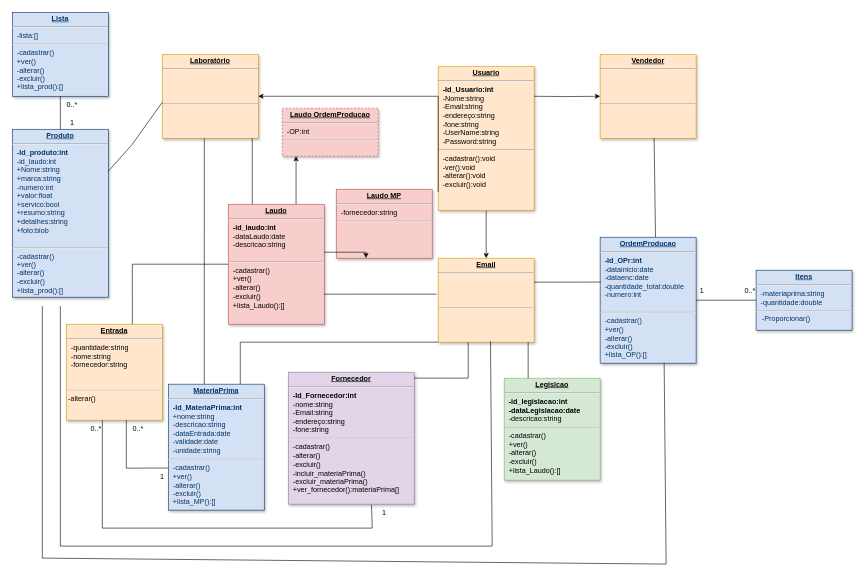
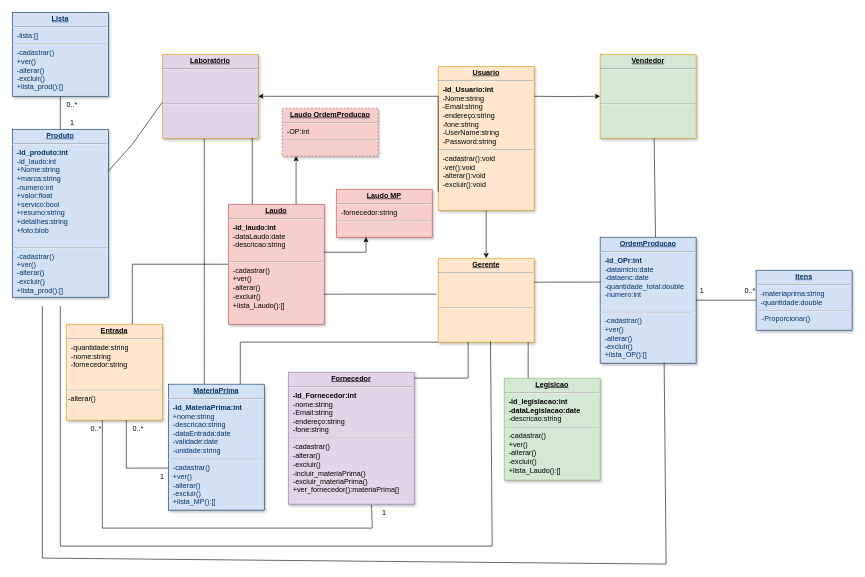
(210, 96) -> (210, 96)
(648, 96) -> (648, 96)
(384, 224) -> (384, 213)
(447, 263) -> (452, 263)
